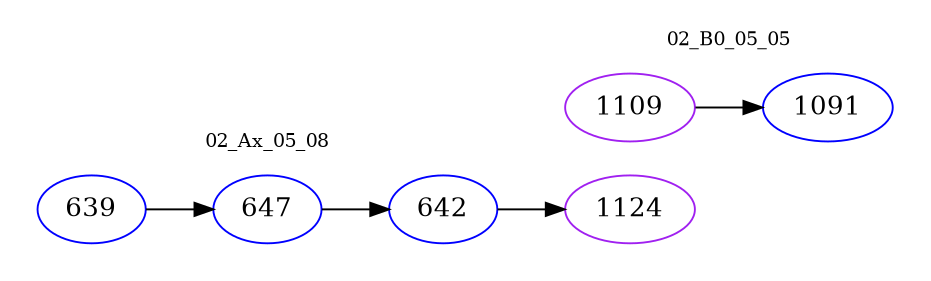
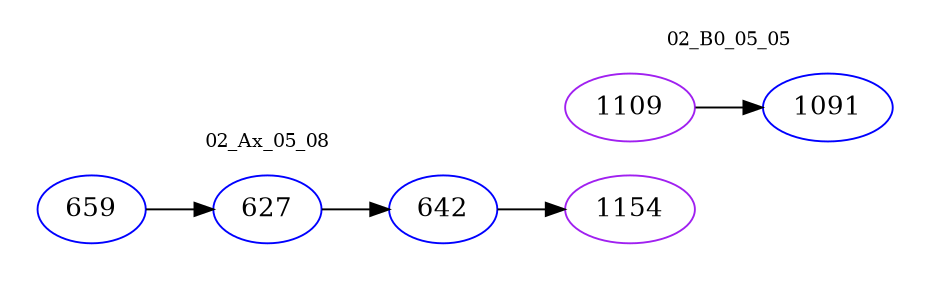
(92, 209) -> (92, 209)
(267, 209) -> (267, 209)
(630, 209) -> (630, 209)
